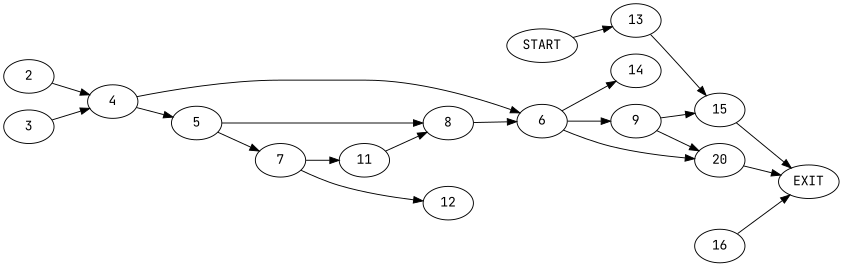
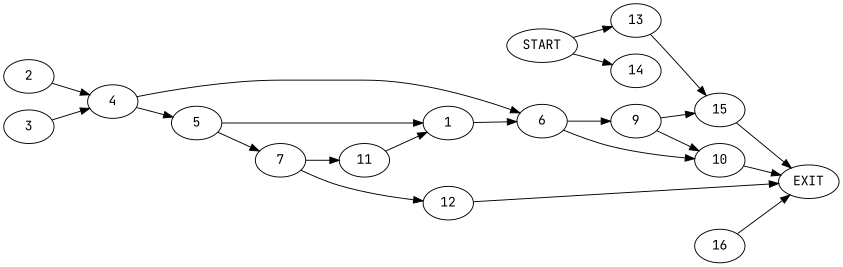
(585, 98) -> (588, 58)
(448, 123) -> (448, 123)
(720, 160) -> (720, 160)
none -> (621, 193)
